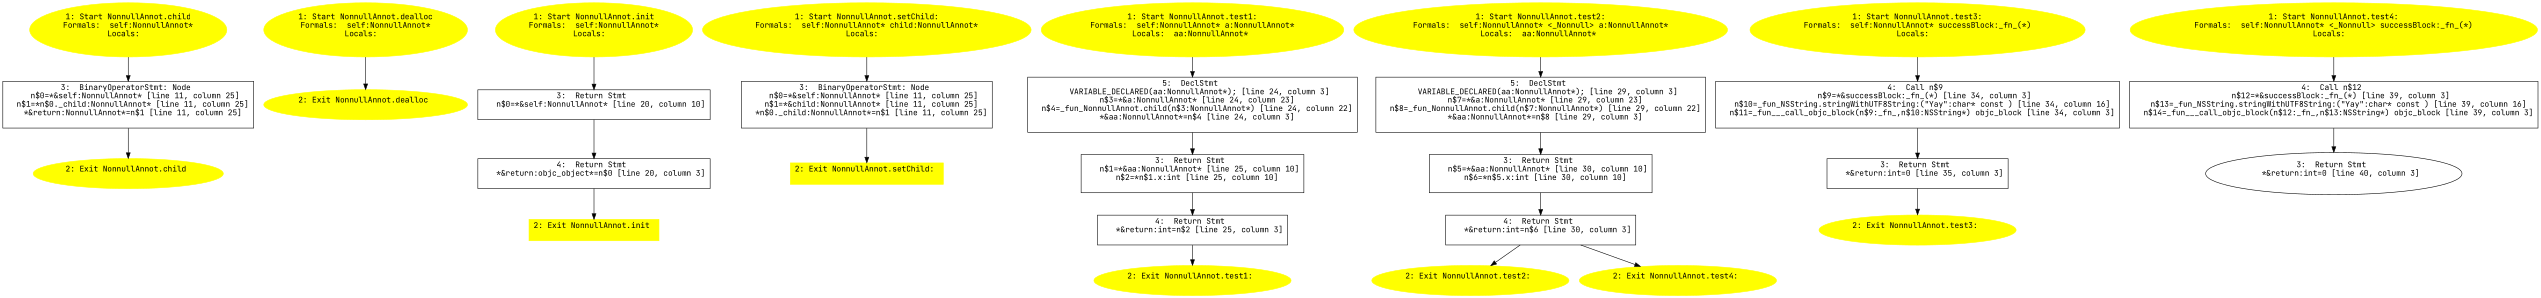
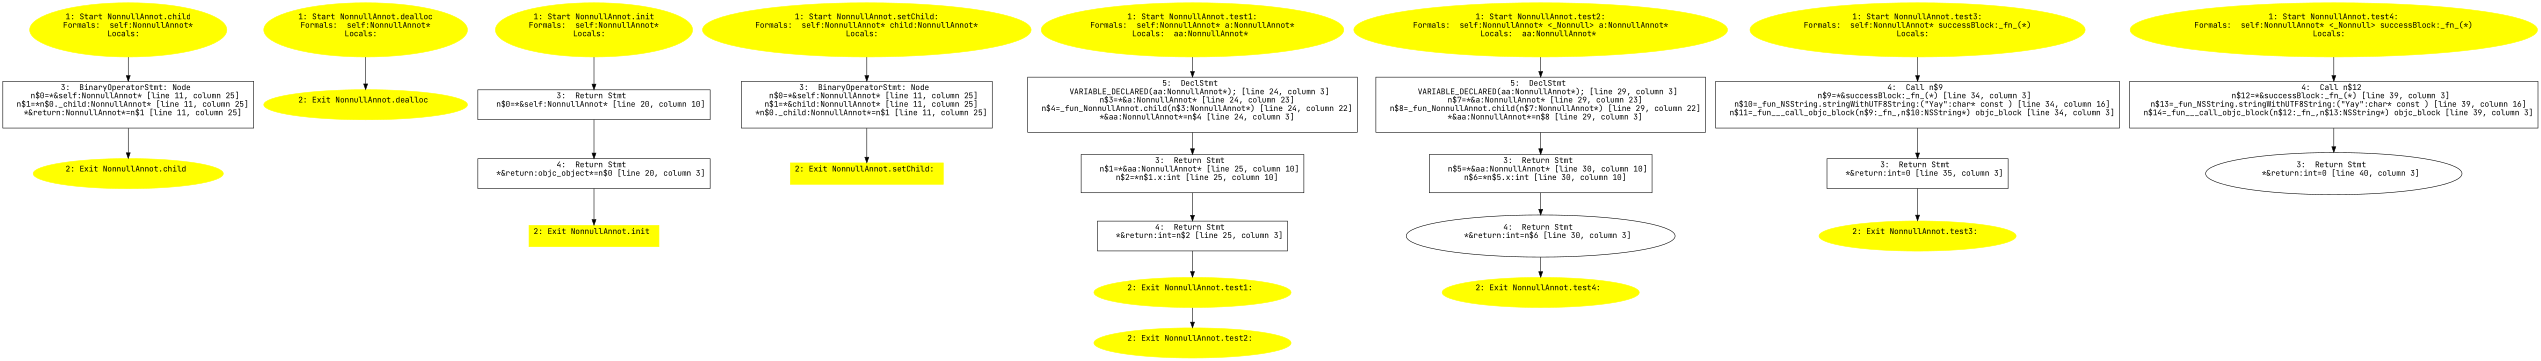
(1541, 230) -> (1541, 236)
(1508, 254) -> (1192, 315)
